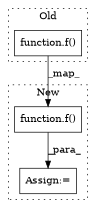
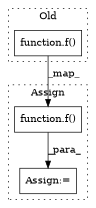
(48, 93) -> (48, 93)
